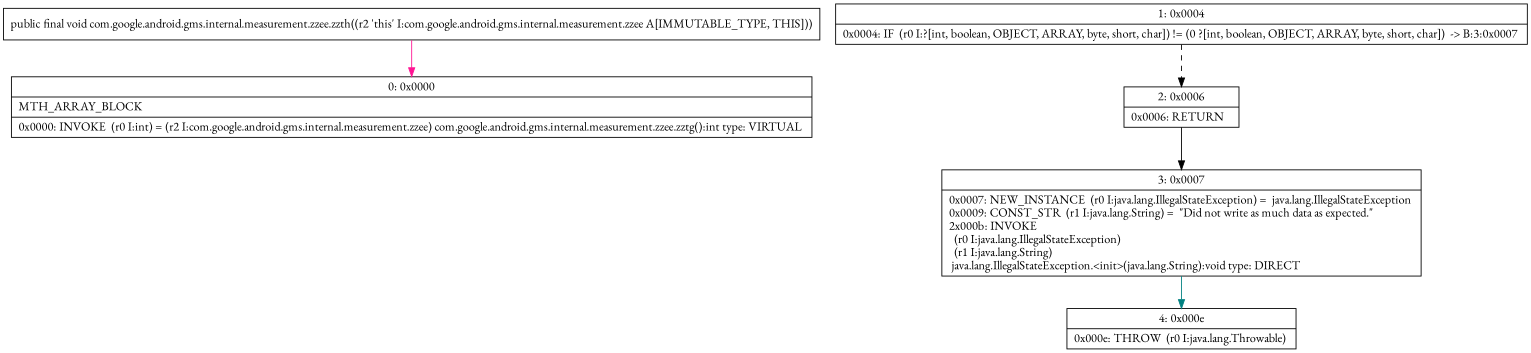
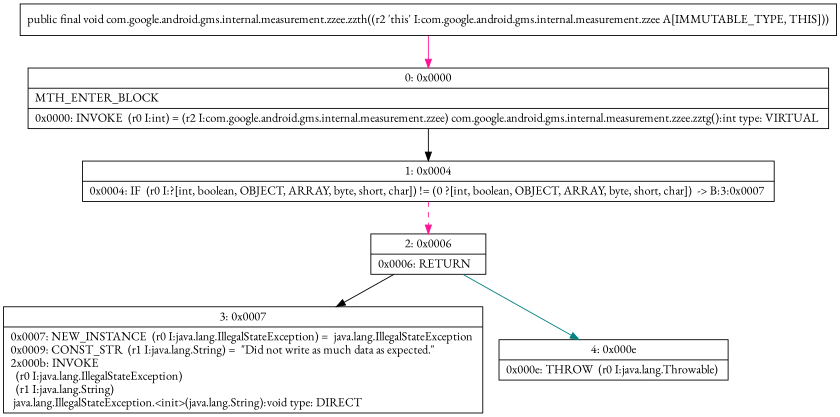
(1181, 61) -> (428, 213)
(81, 107) -> (97, 98)
none -> (428, 140)
(1181, 288) -> (517, 305)
